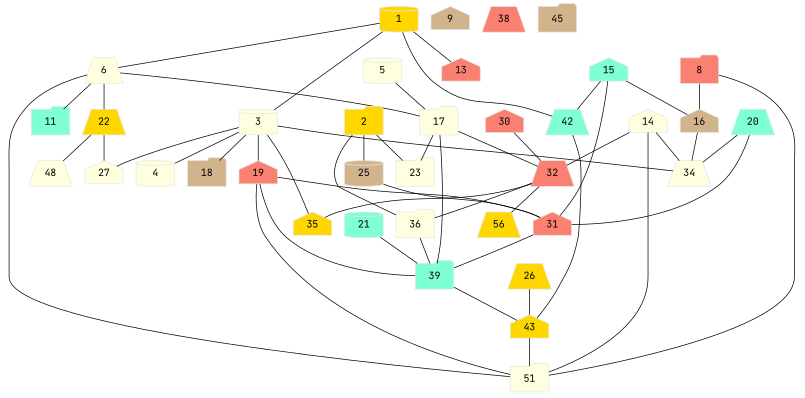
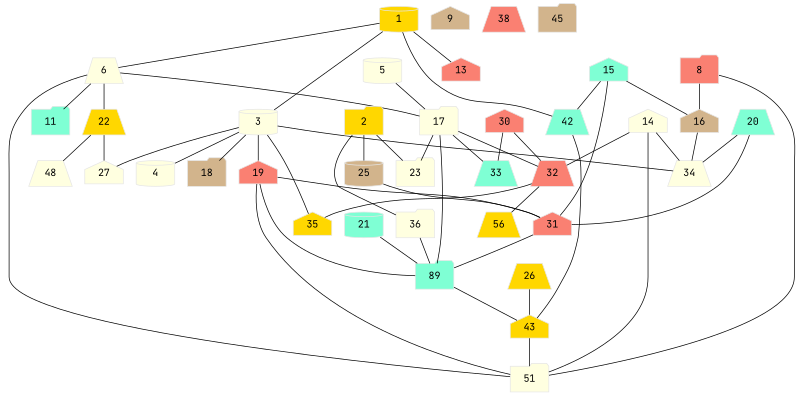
none -> (496, 173)
(493, 198) -> none
(435, 276) -> (435, 276)
